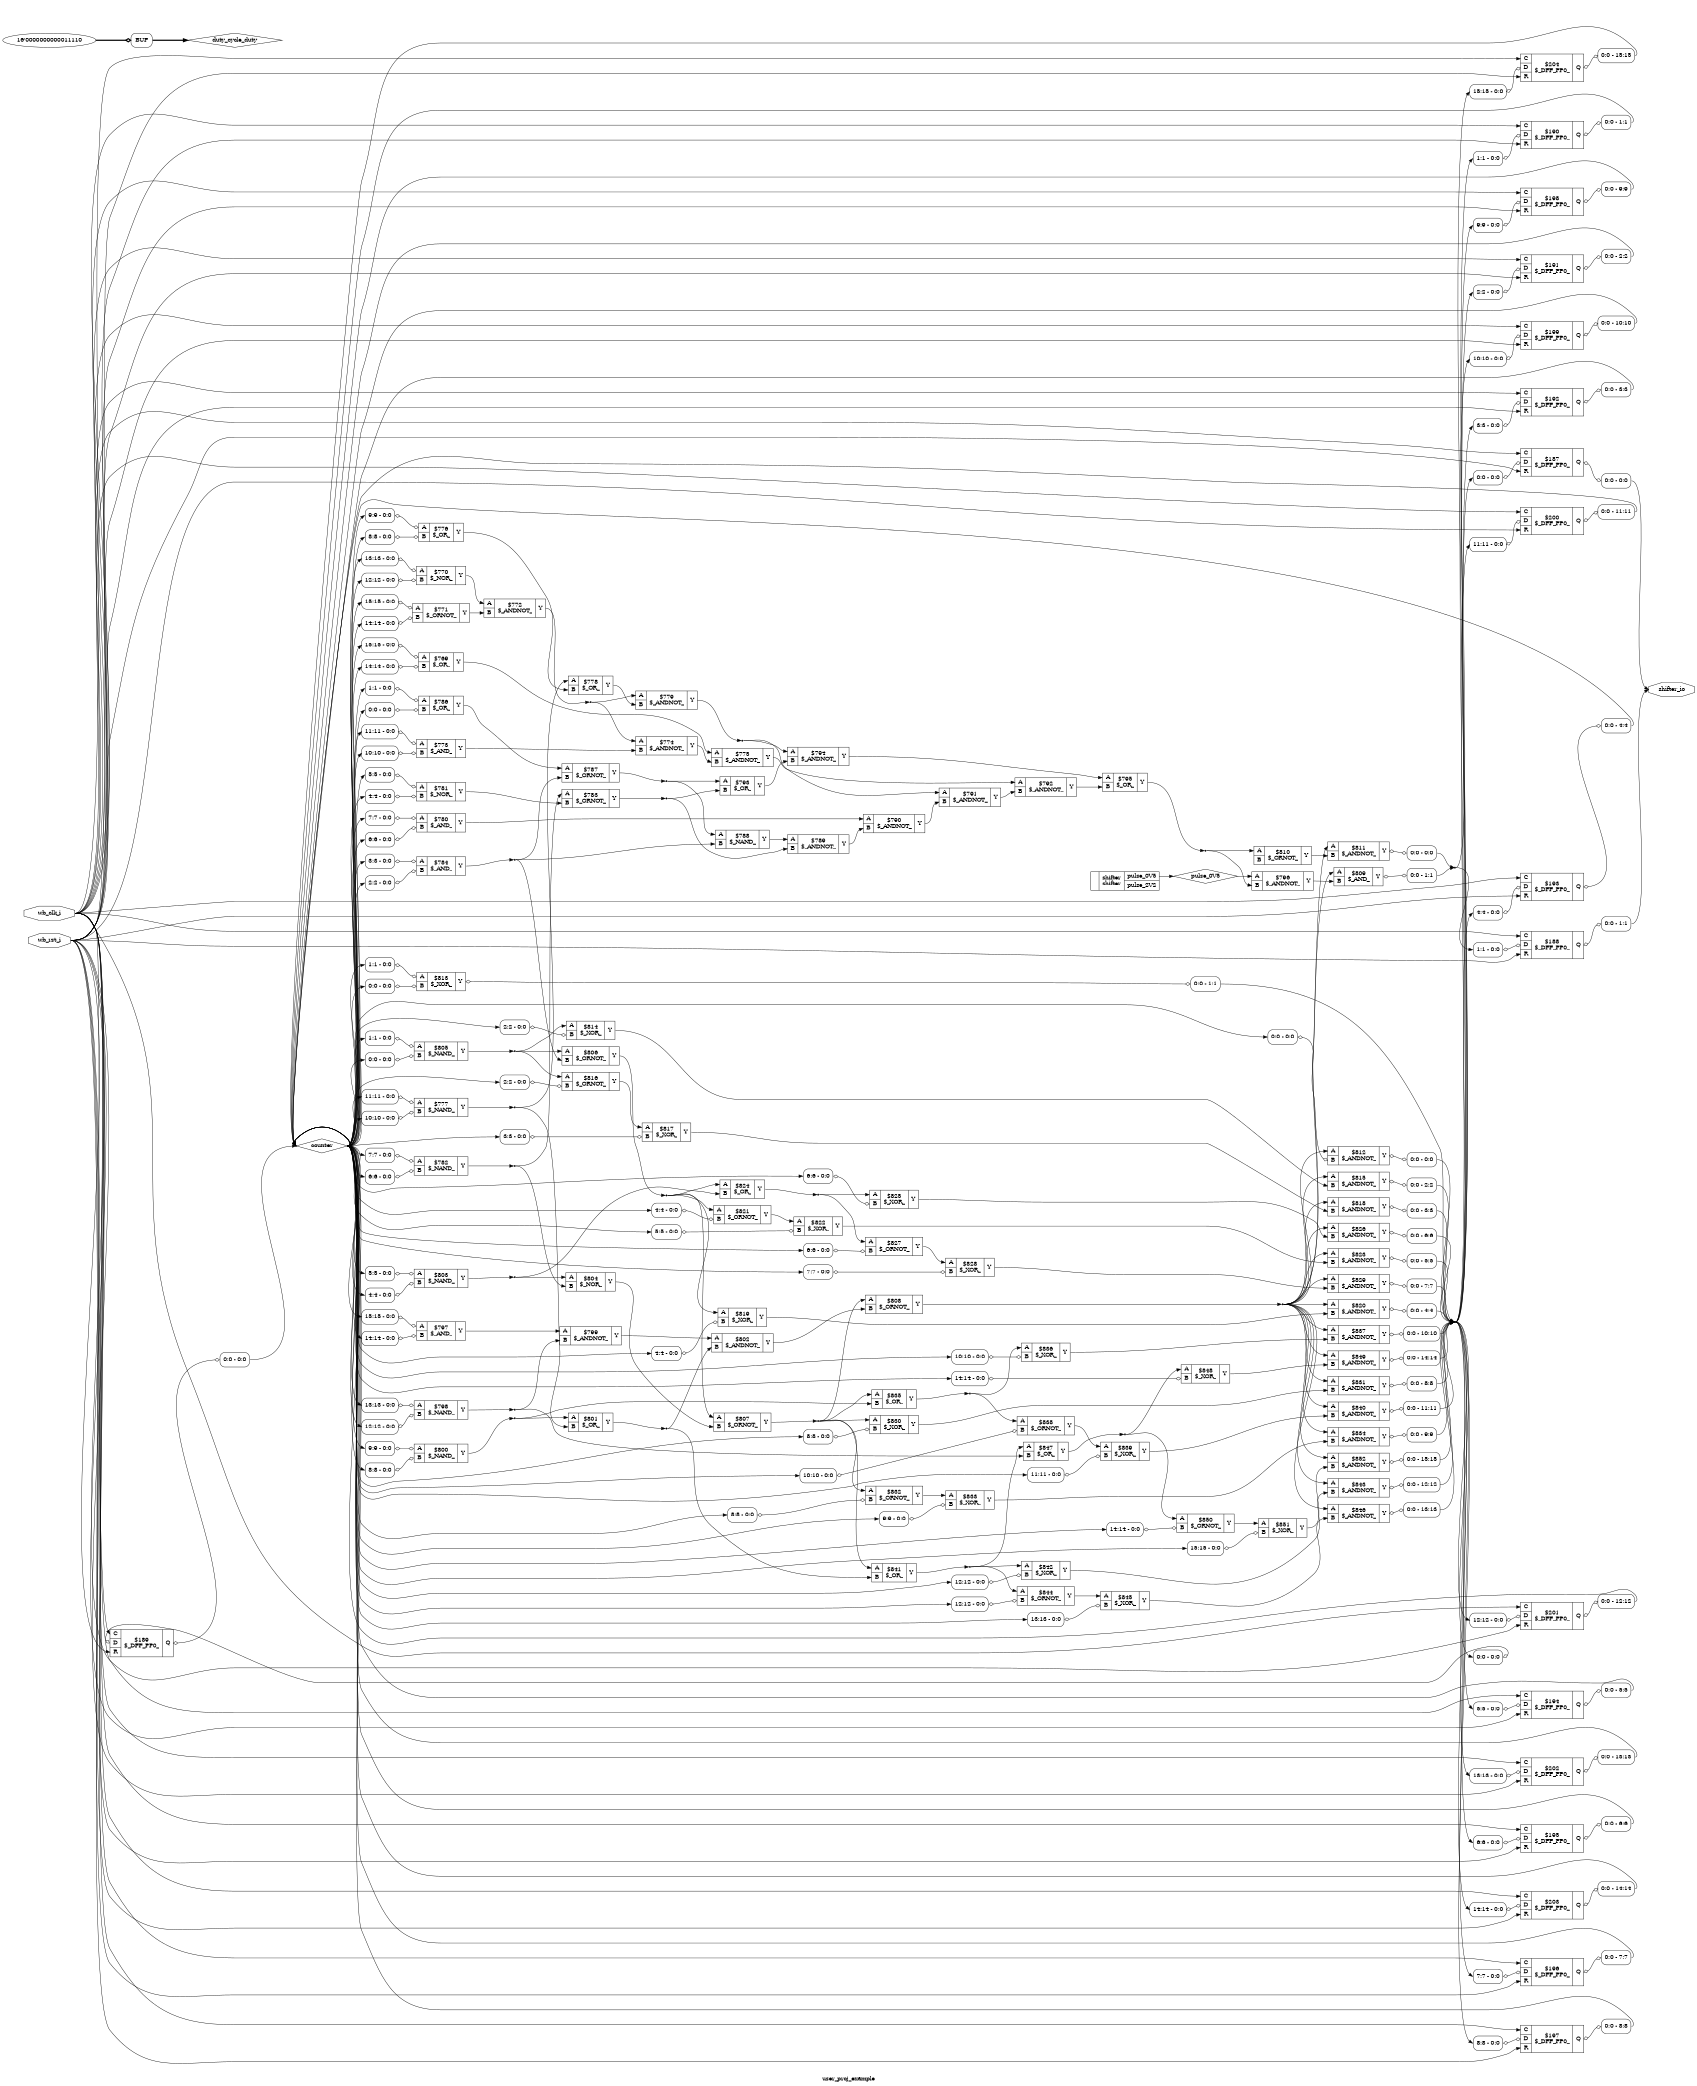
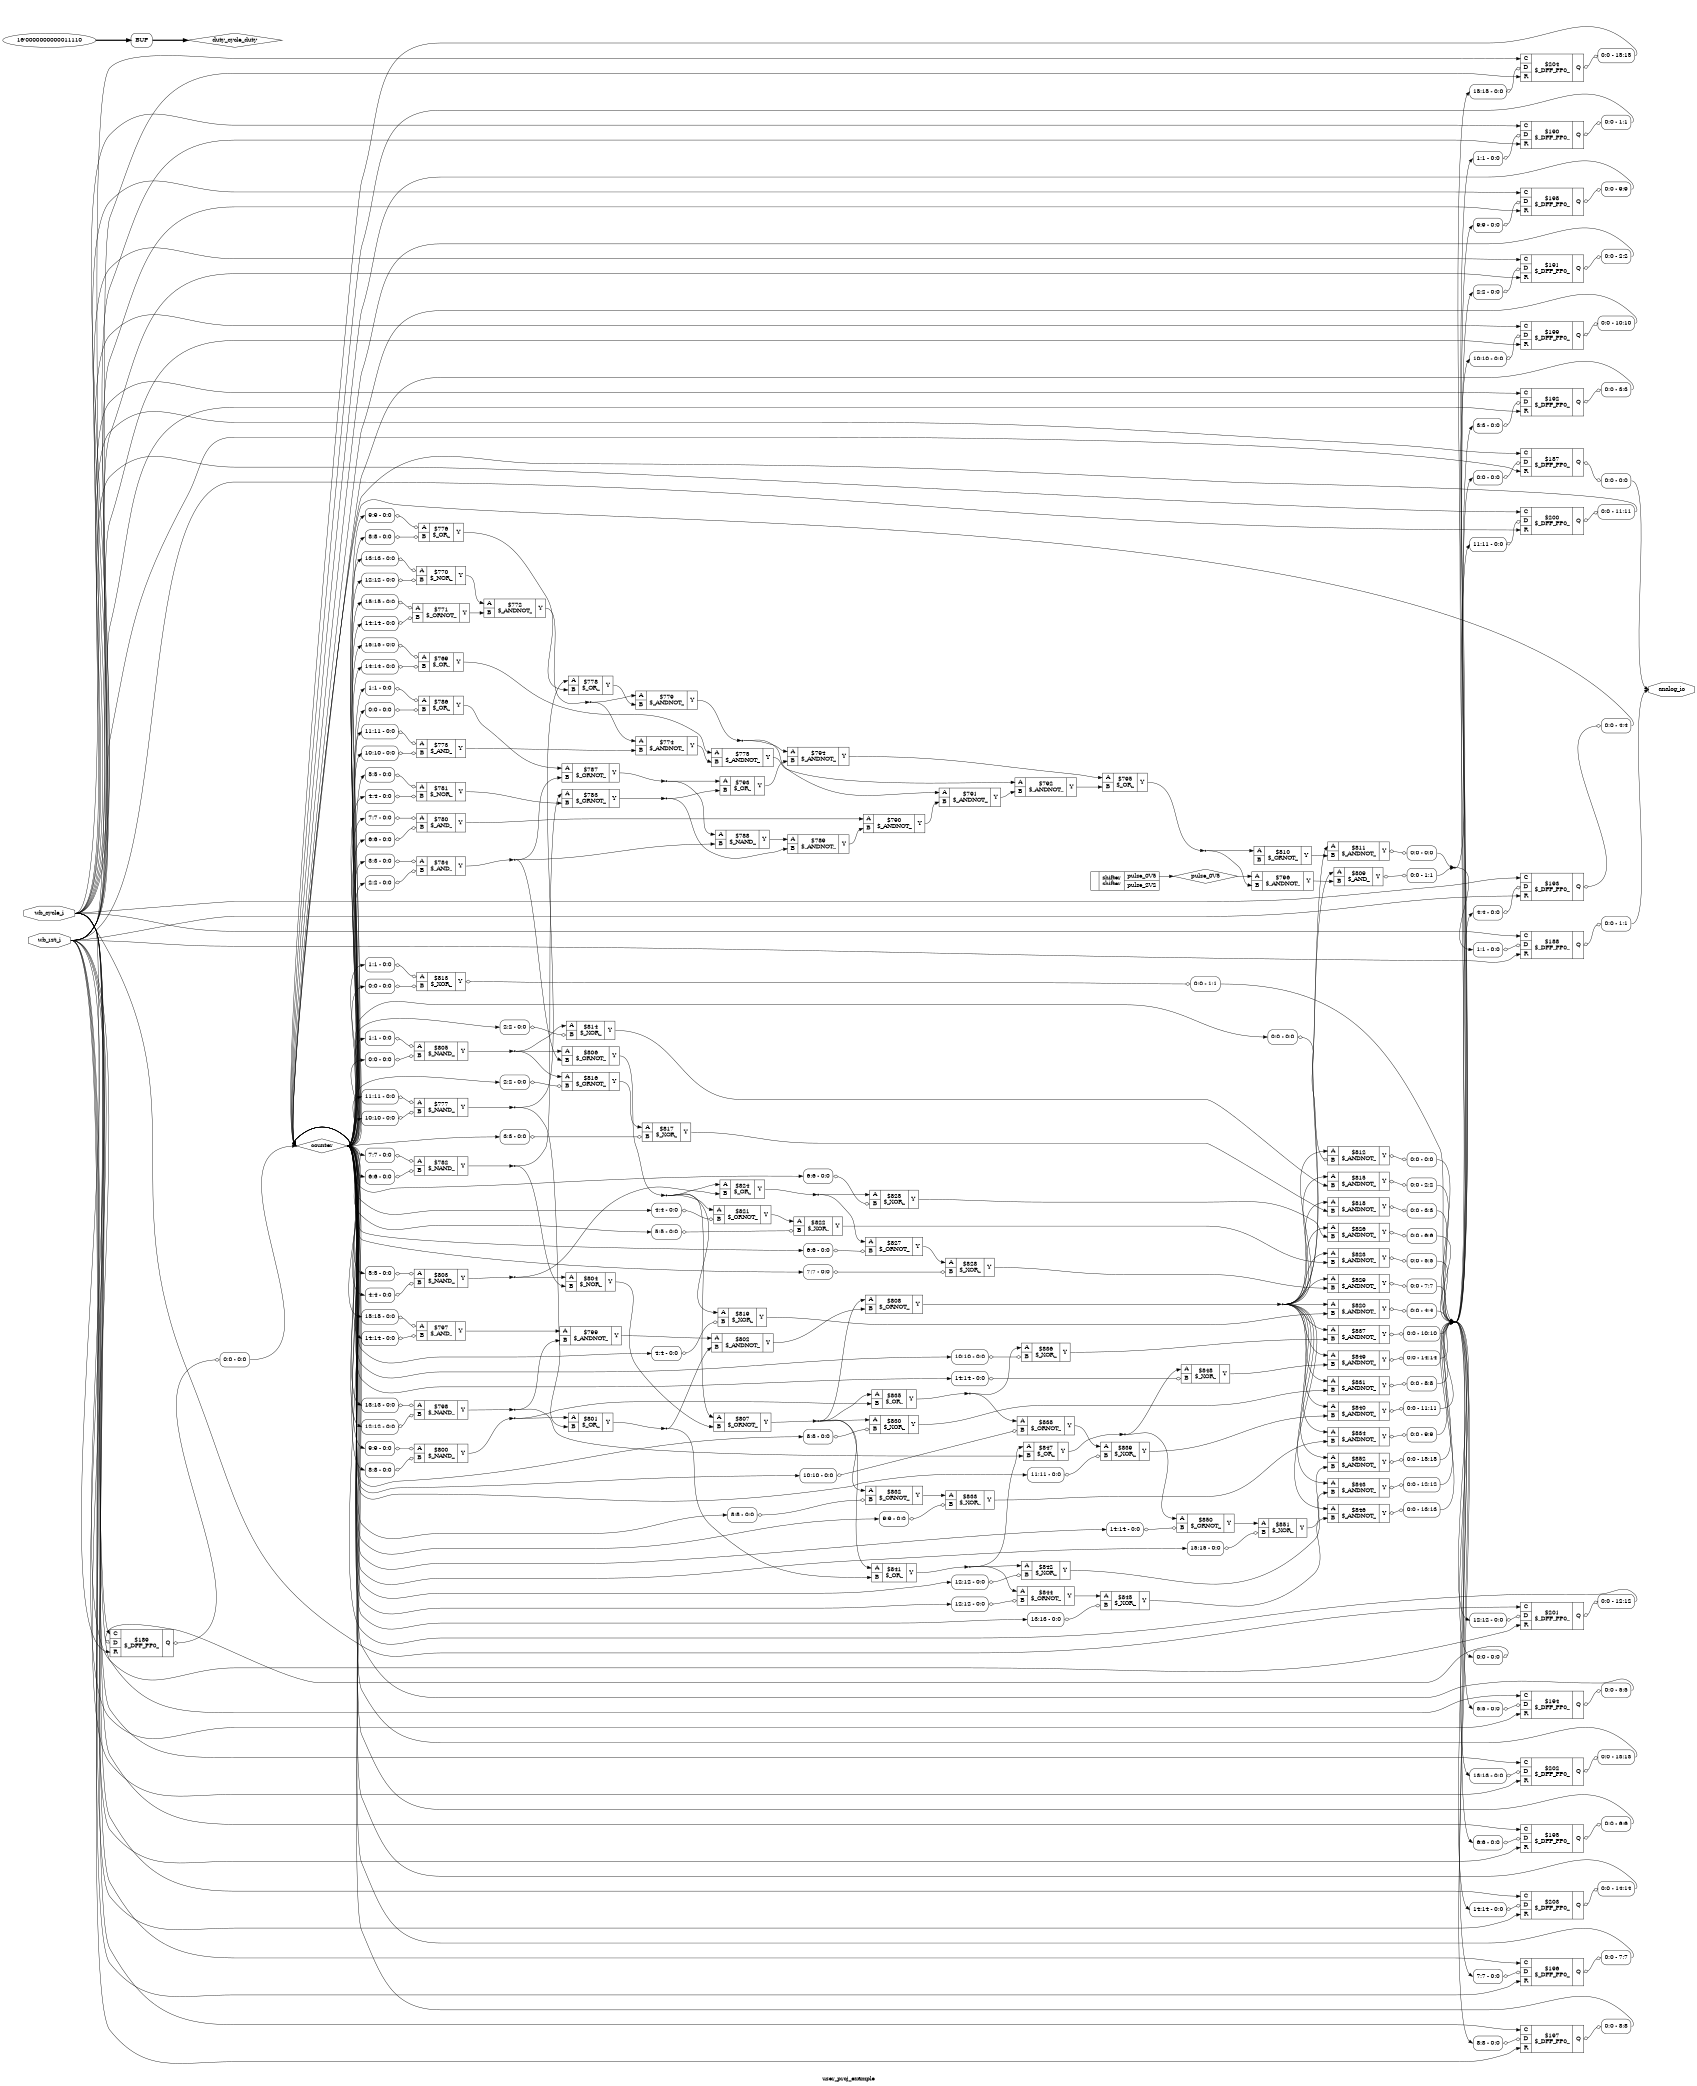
(111, 40) -> (111, 40)
(1672, 690) -> (1672, 690)
(49, 913) -> (49, 913)
